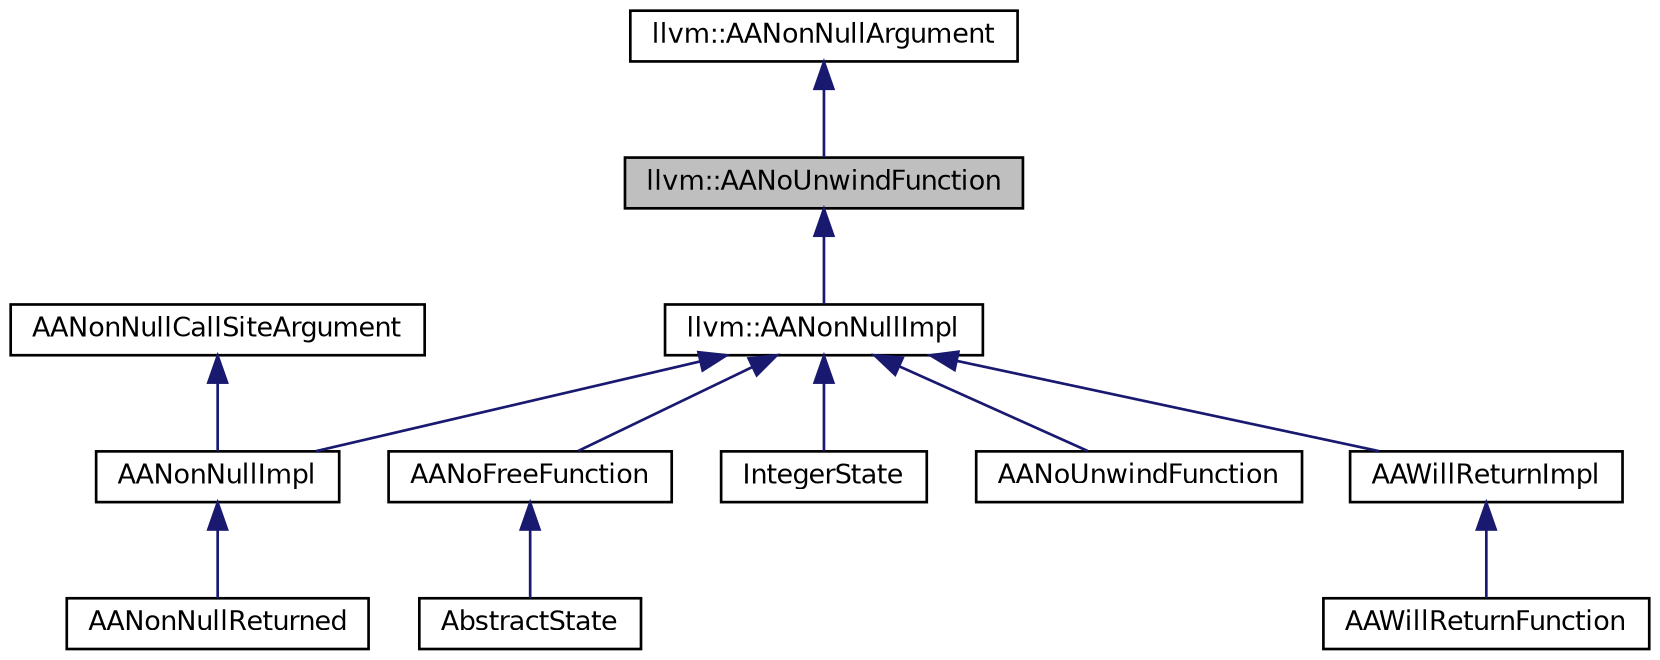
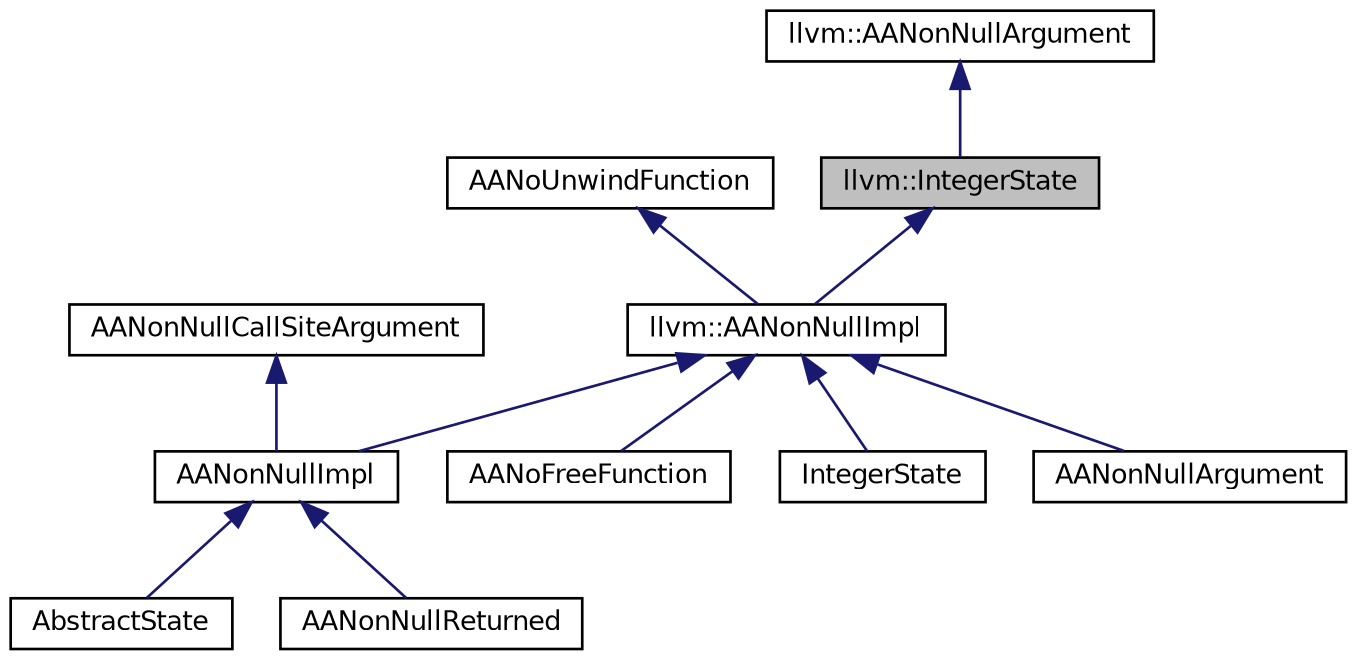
(824, 183) -> (960, 183)
(994, 409) -> (709, 265)
(1486, 477) -> (1190, 477)
(530, 564) -> (189, 559)
(1486, 624) -> none
